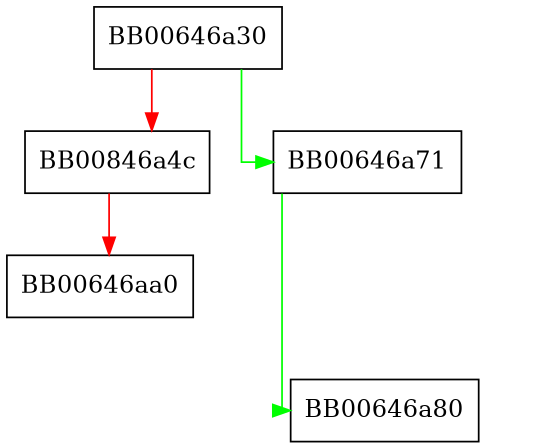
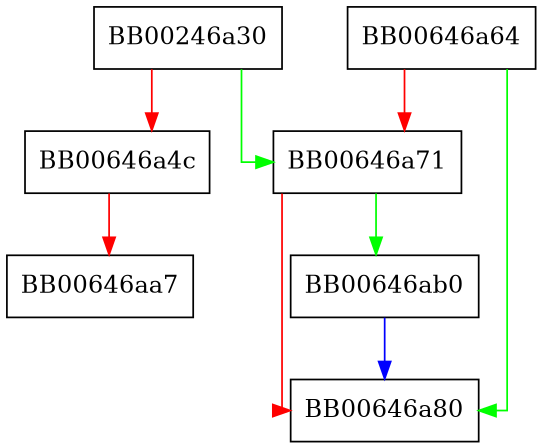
(188, 38) -> (188, 38)
none -> (442, 38)
(117, 162) -> (117, 162)
(100, 286) -> (100, 286)
none -> (385, 286)
(282, 302) -> (282, 302)
